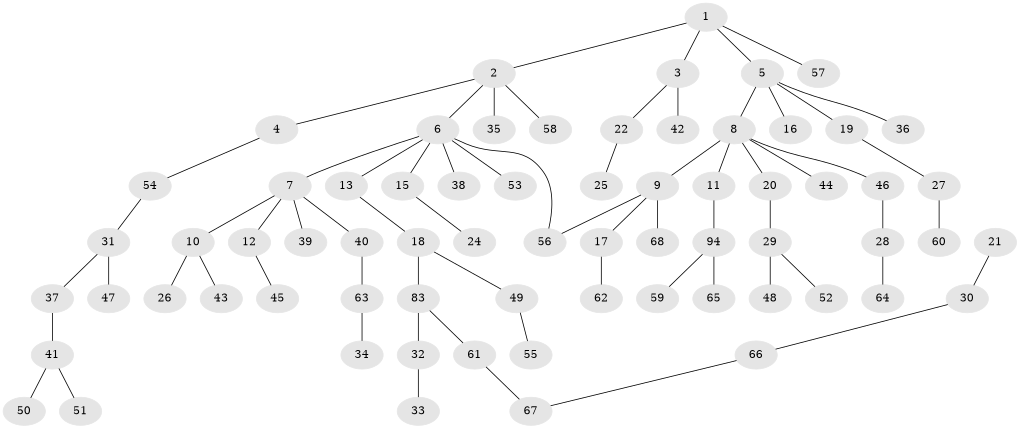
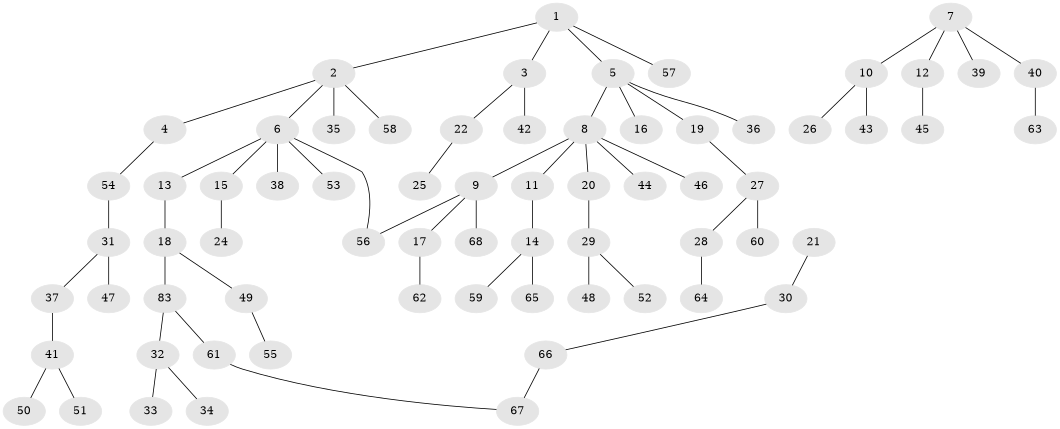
(362, 155) -> none
(883, 214) -> (730, 214)
(714, 242) -> (533, 242)
(362, 327) -> (183, 383)
